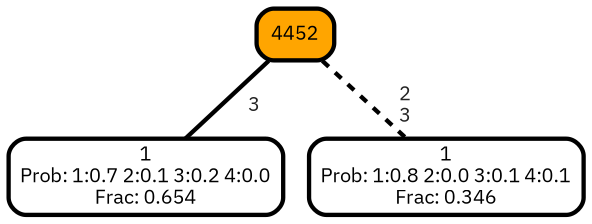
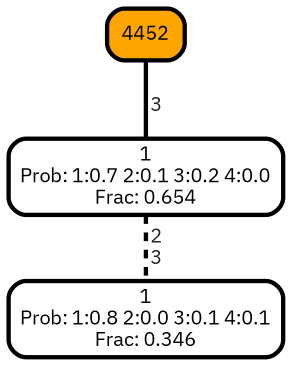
(364, 100) -> (146, 248)
